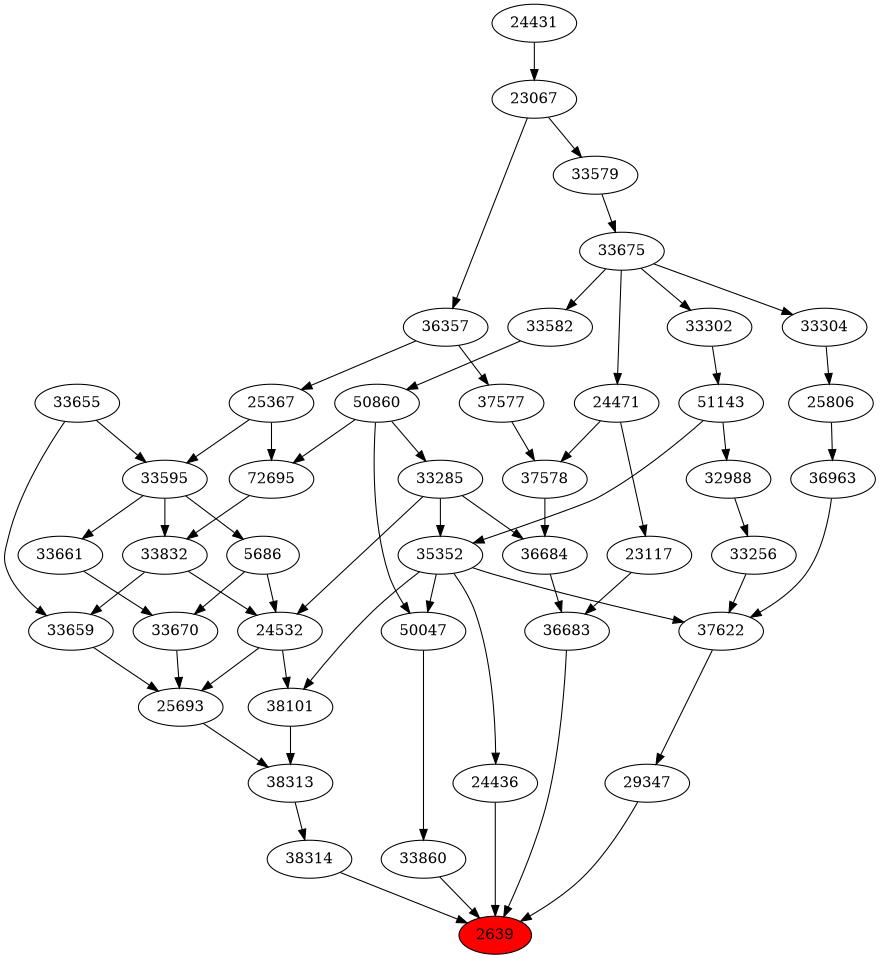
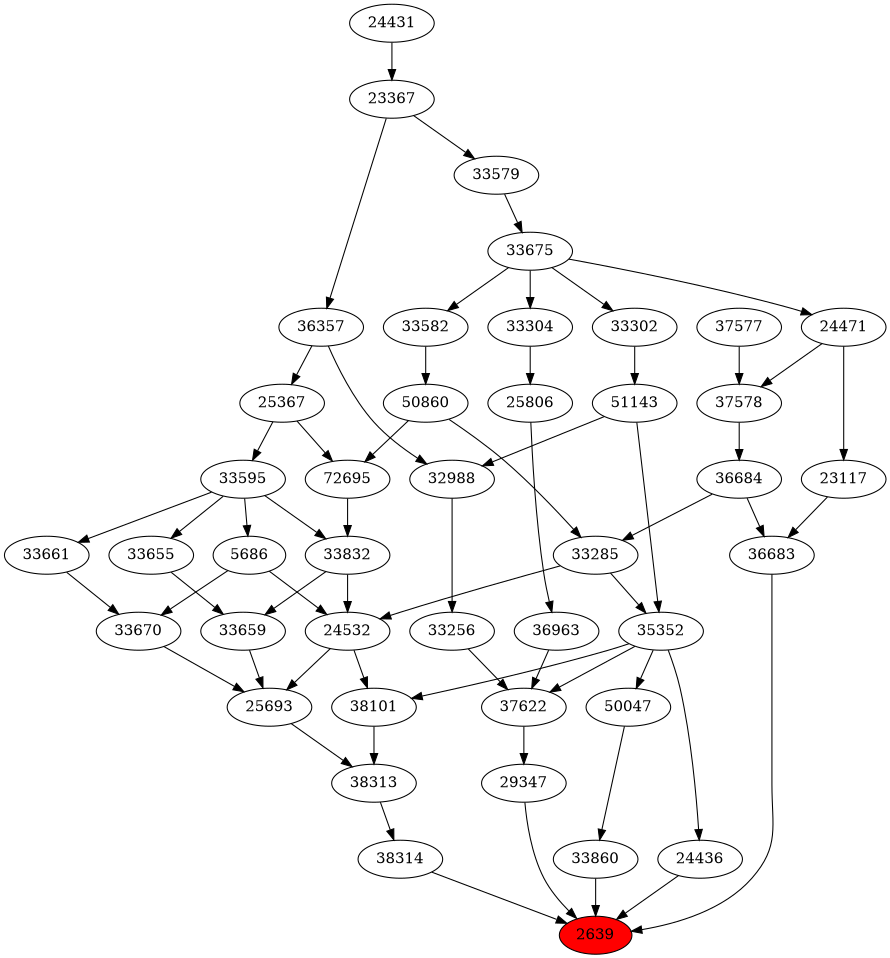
(534, 99) -> (392, 99)
(467, 356) -> (364, 409)
(117, 438) -> (201, 514)
(488, 514) -> (672, 515)
(377, 516) -> none
